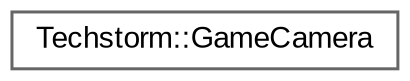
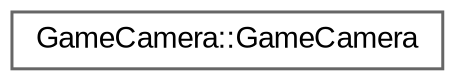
(205, 40) -> (227, 40)
